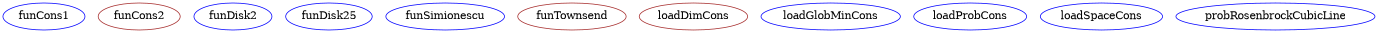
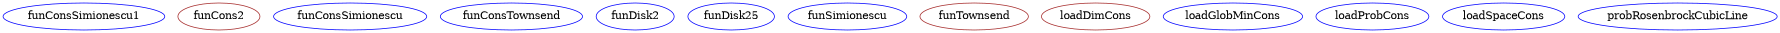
(44, 16) -> (84, 16)
none -> (350, 16)
none -> (511, 16)
